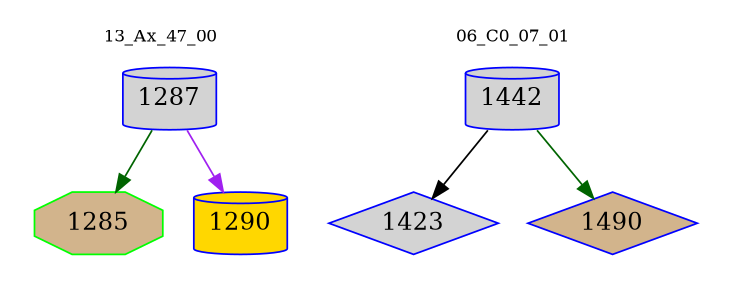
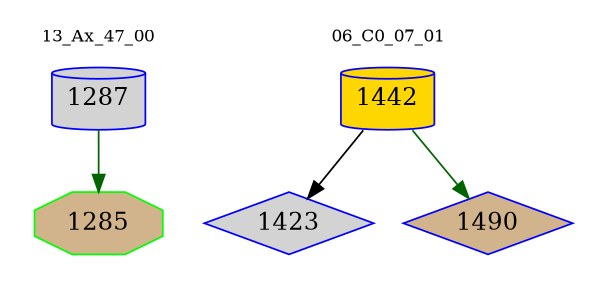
(512, 99) -> (388, 99)
(241, 223) -> none
